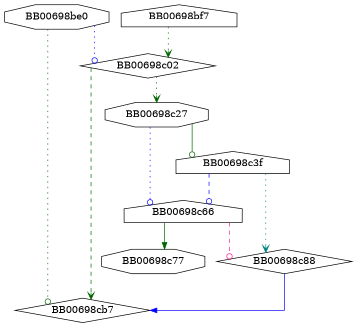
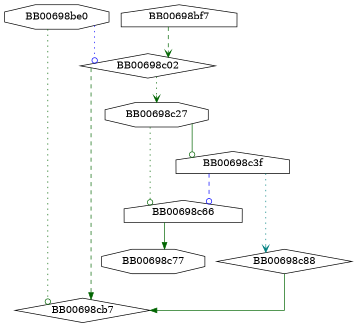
(168, 39) -> (168, 39)
(150, 163) -> (150, 163)
(91, 180) -> (91, 180)
(230, 238) -> none
(239, 310) -> (239, 310)
